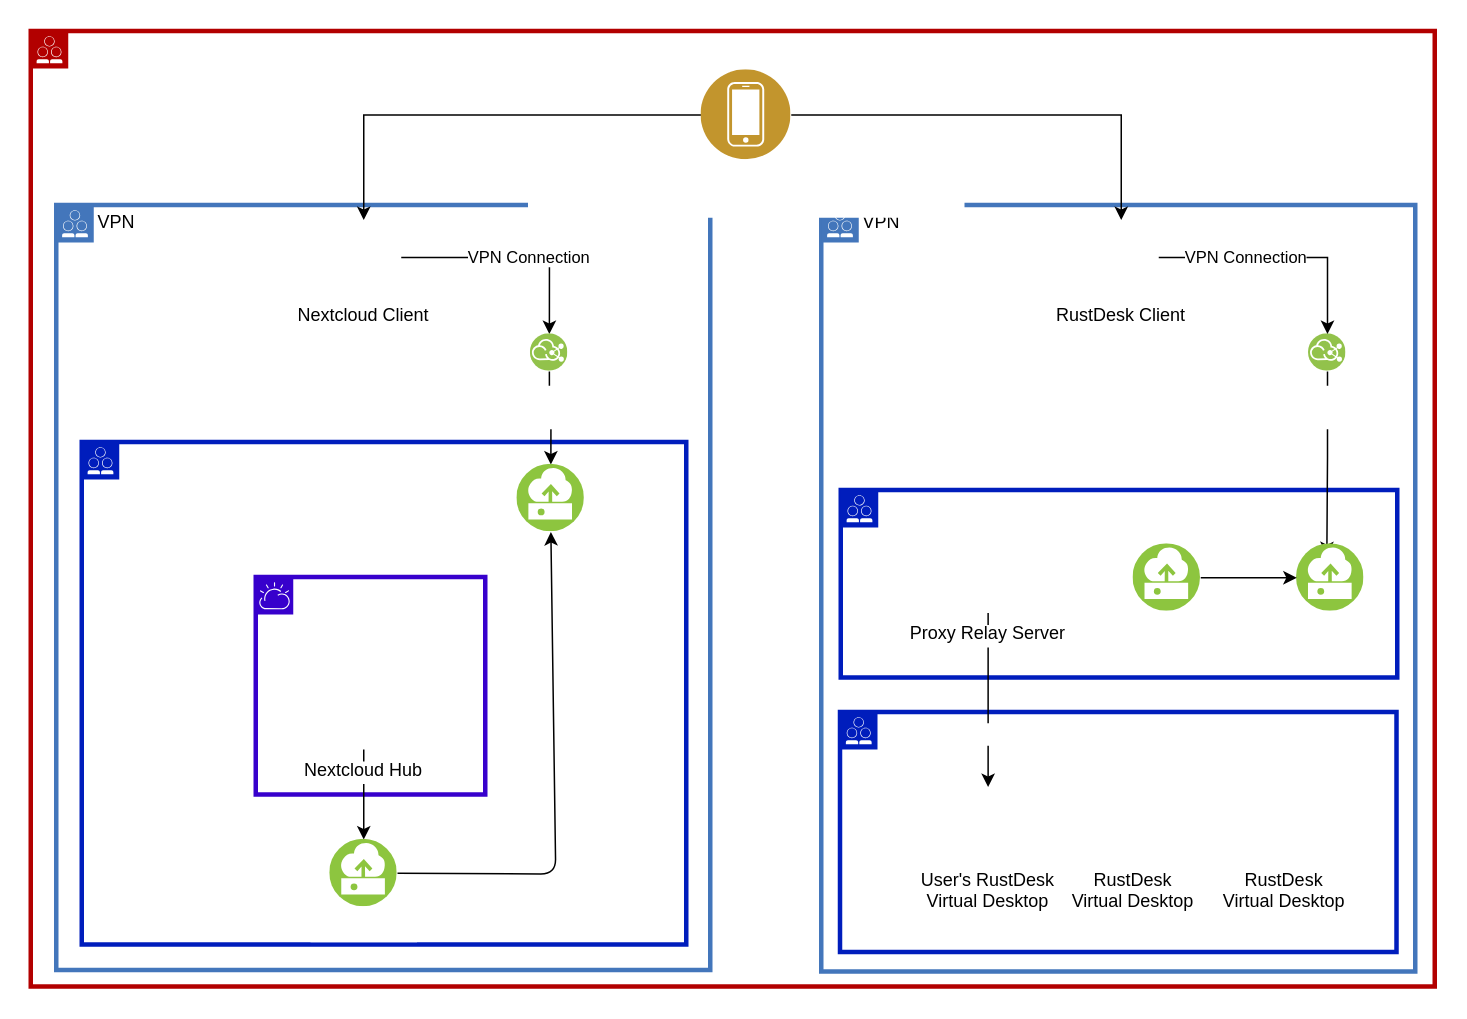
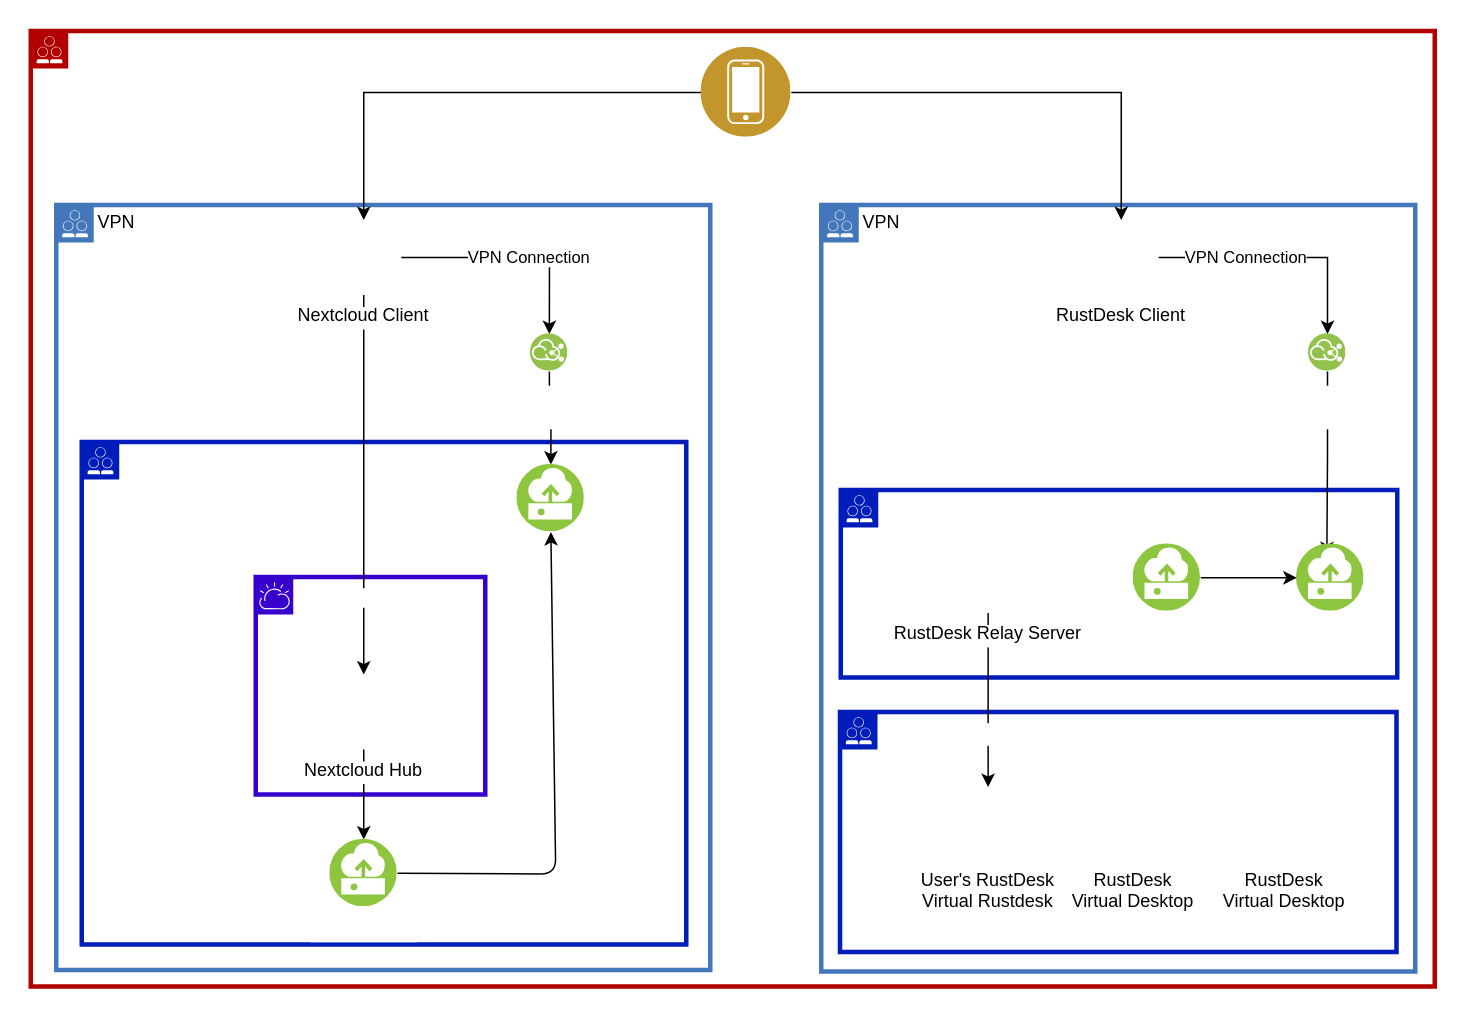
(746, 115) -> (746, 92)
none -> (364, 458)
(987, 633) -> (987, 633)
(987, 880) -> (987, 880)
